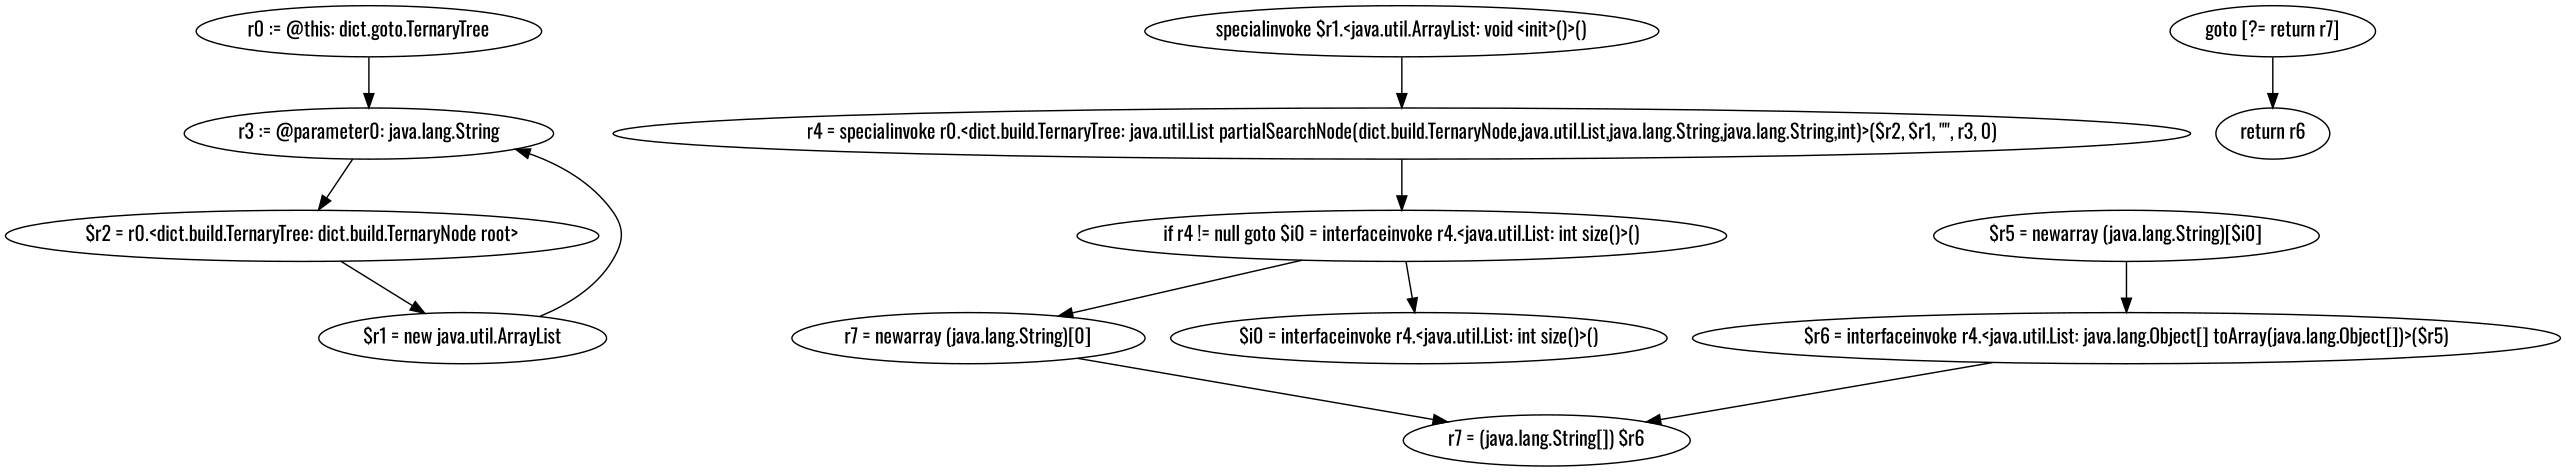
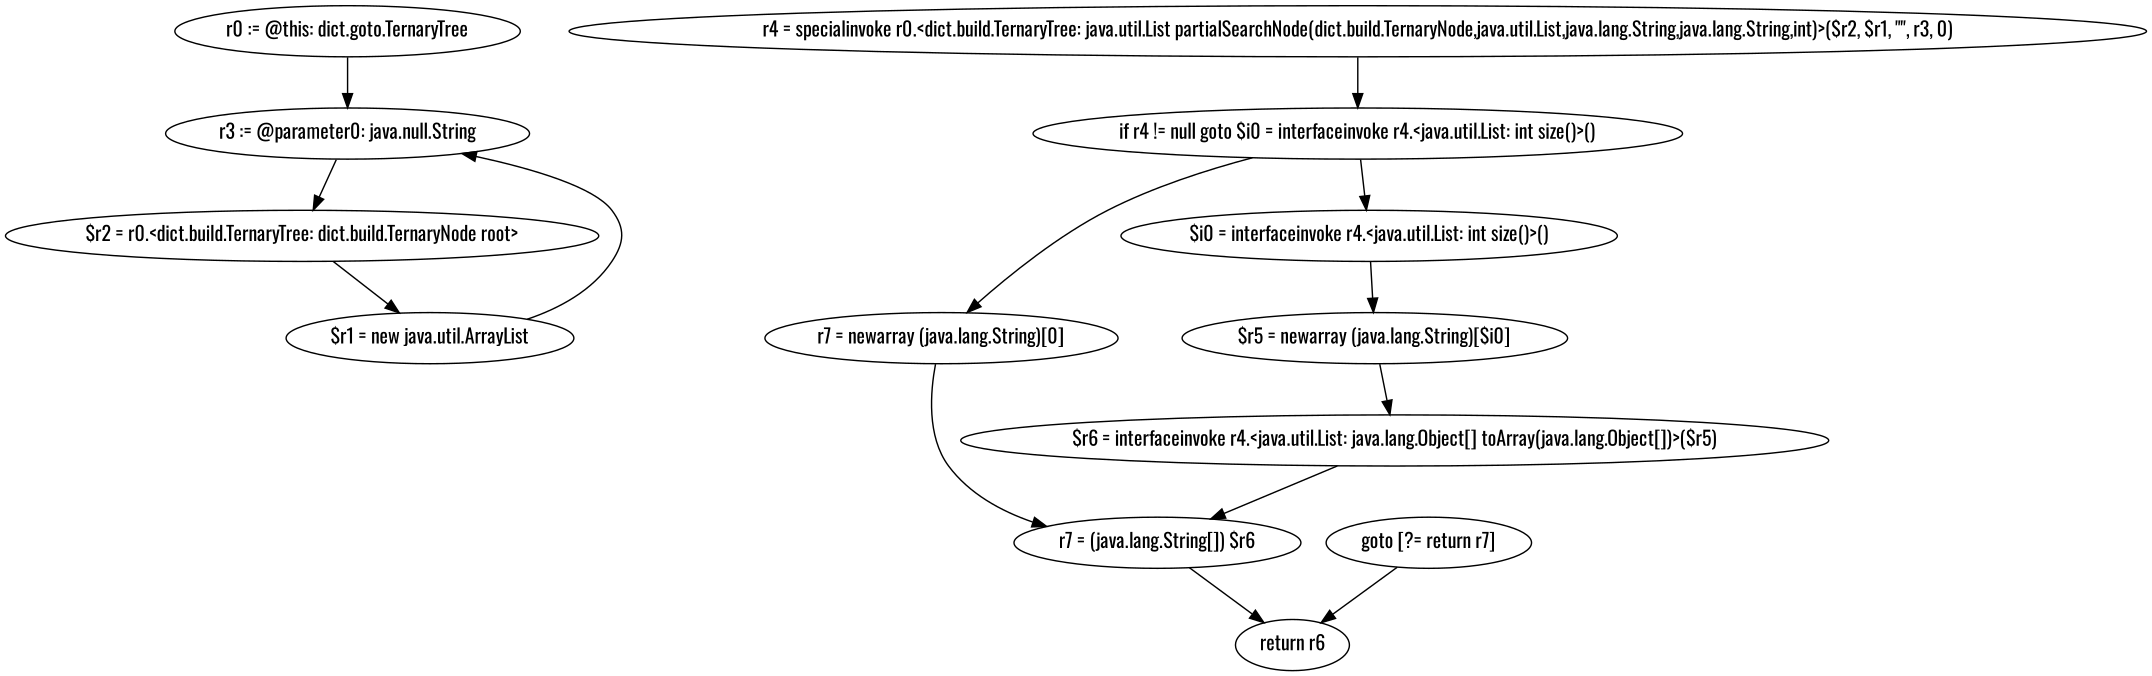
(1402, 31) -> none
(369, 134) -> (348, 134)
none -> (1372, 280)
none -> (1221, 591)
